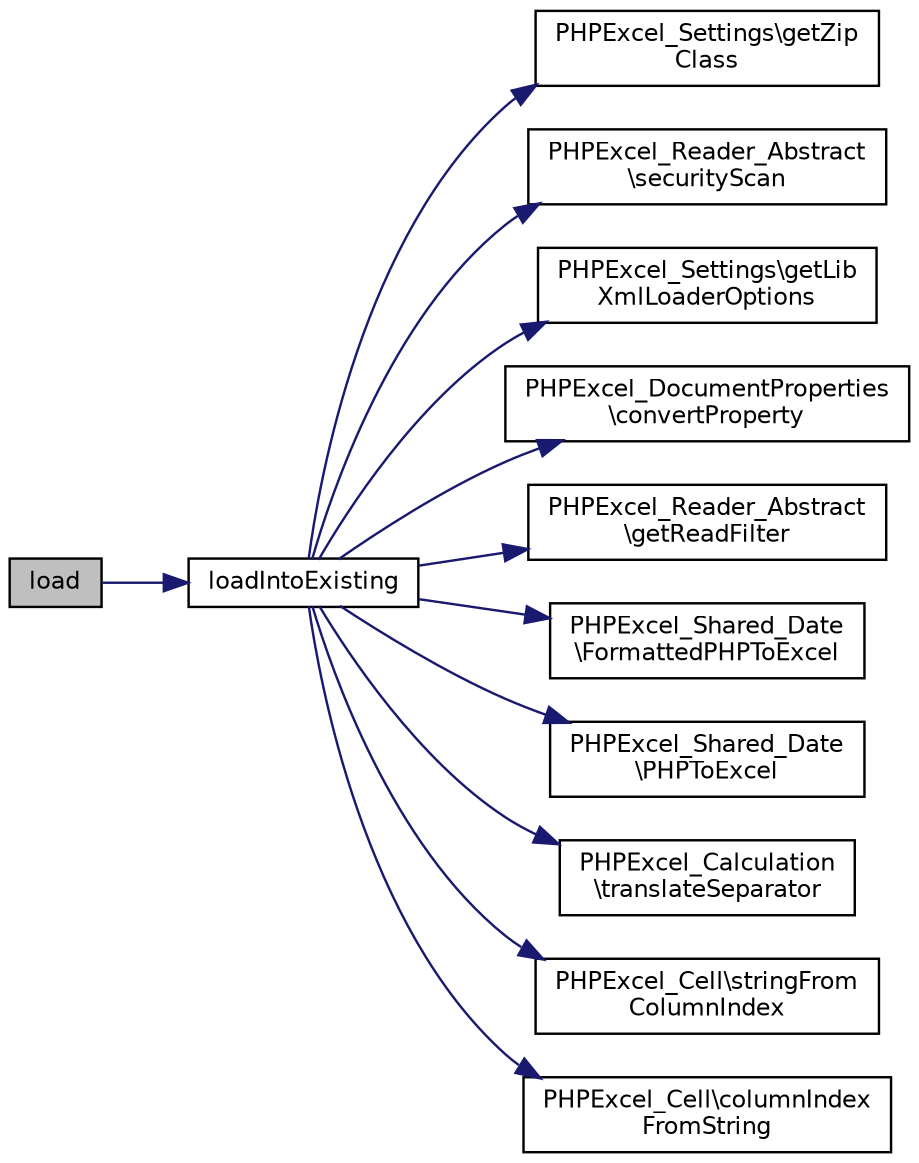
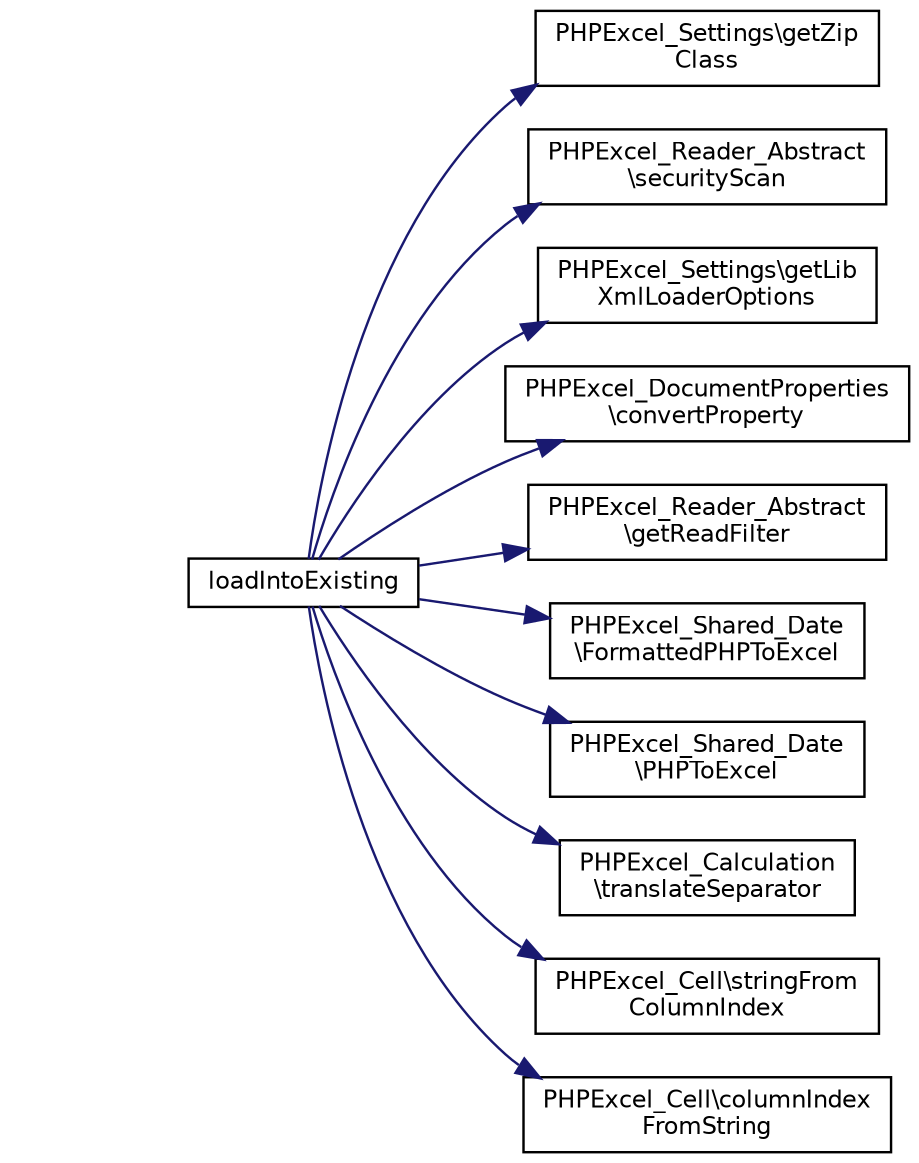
(56, 583) -> none
